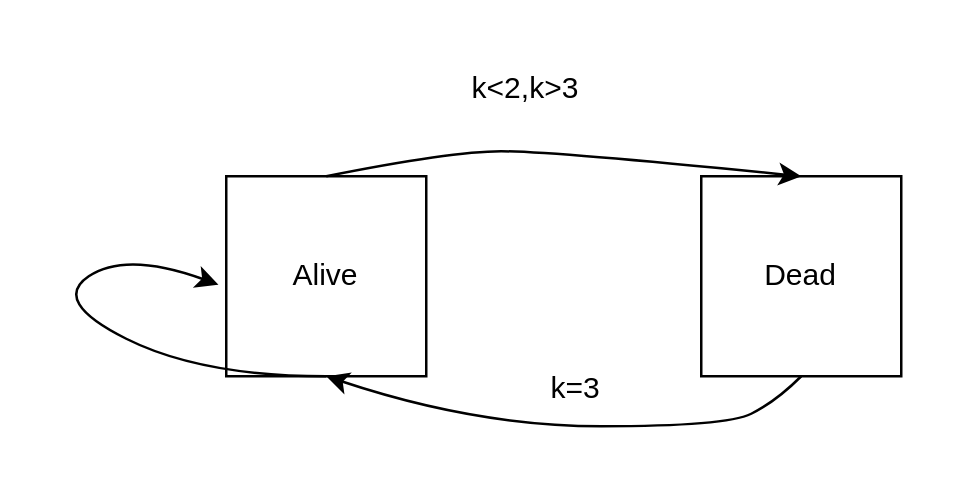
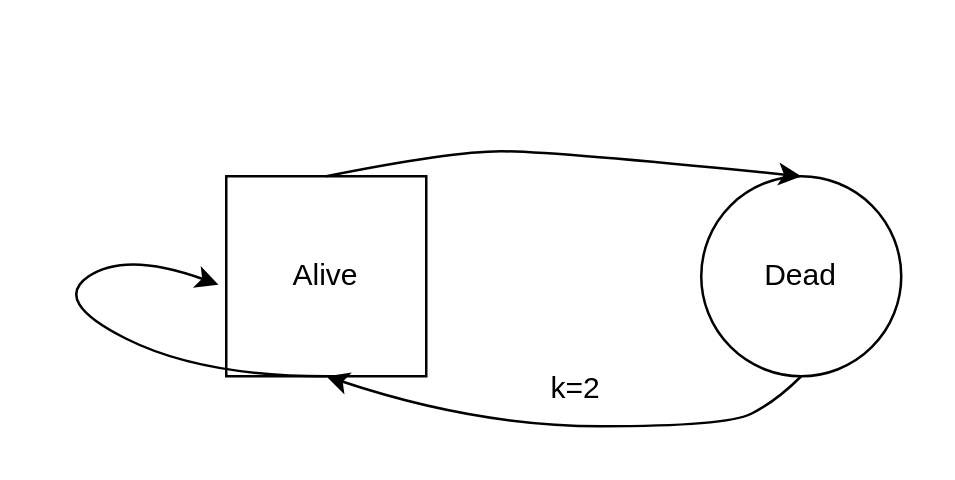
(526, 89) -> none
(801, 276) -> (801, 276)
(576, 389) -> (576, 389)
